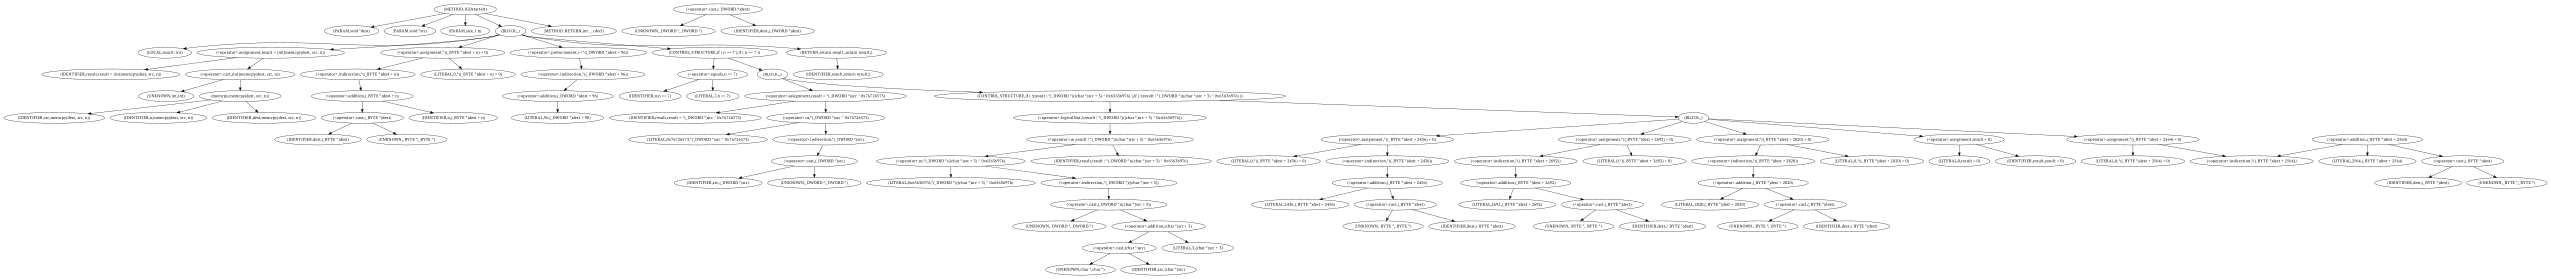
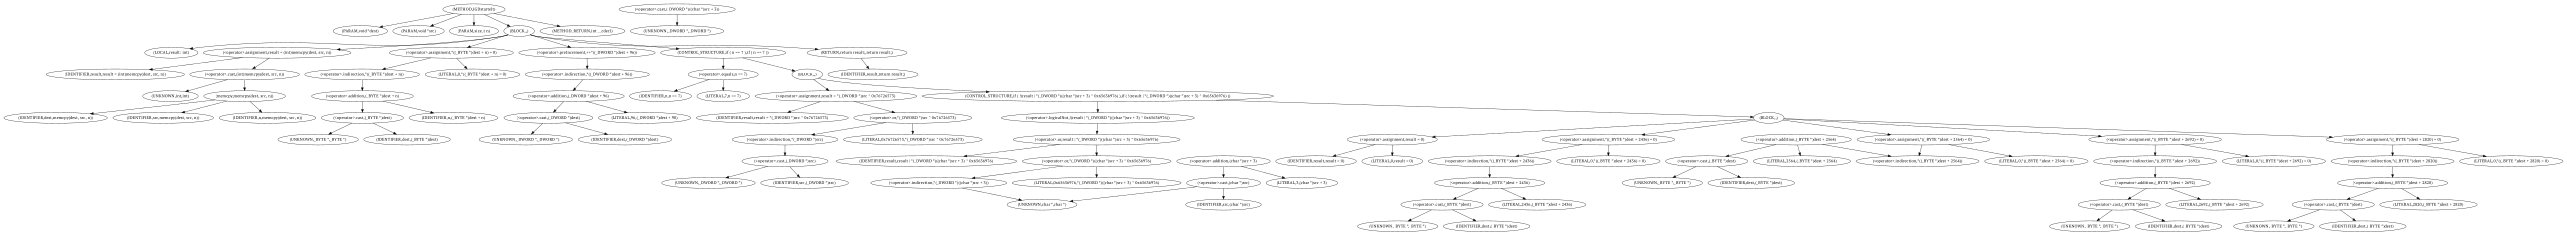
none -> (560, 106)
(1109, 192) -> (991, 194)
(1132, 215) -> none
